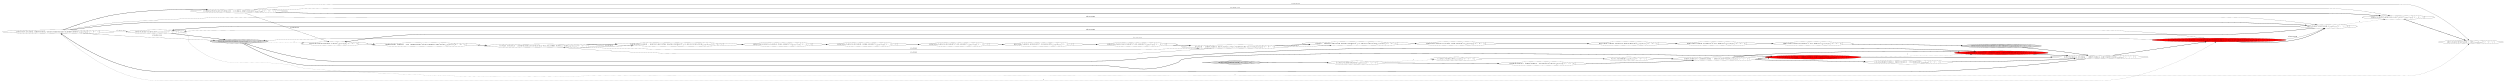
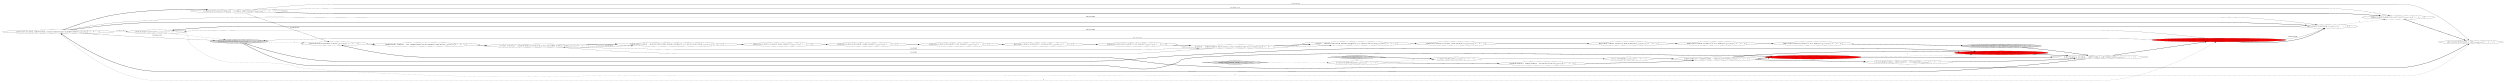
(1330, 34) -> (1407, 68)
(198, 37) -> (198, 37)
none -> (1357, 57)
(1297, 63) -> (1297, 63)
